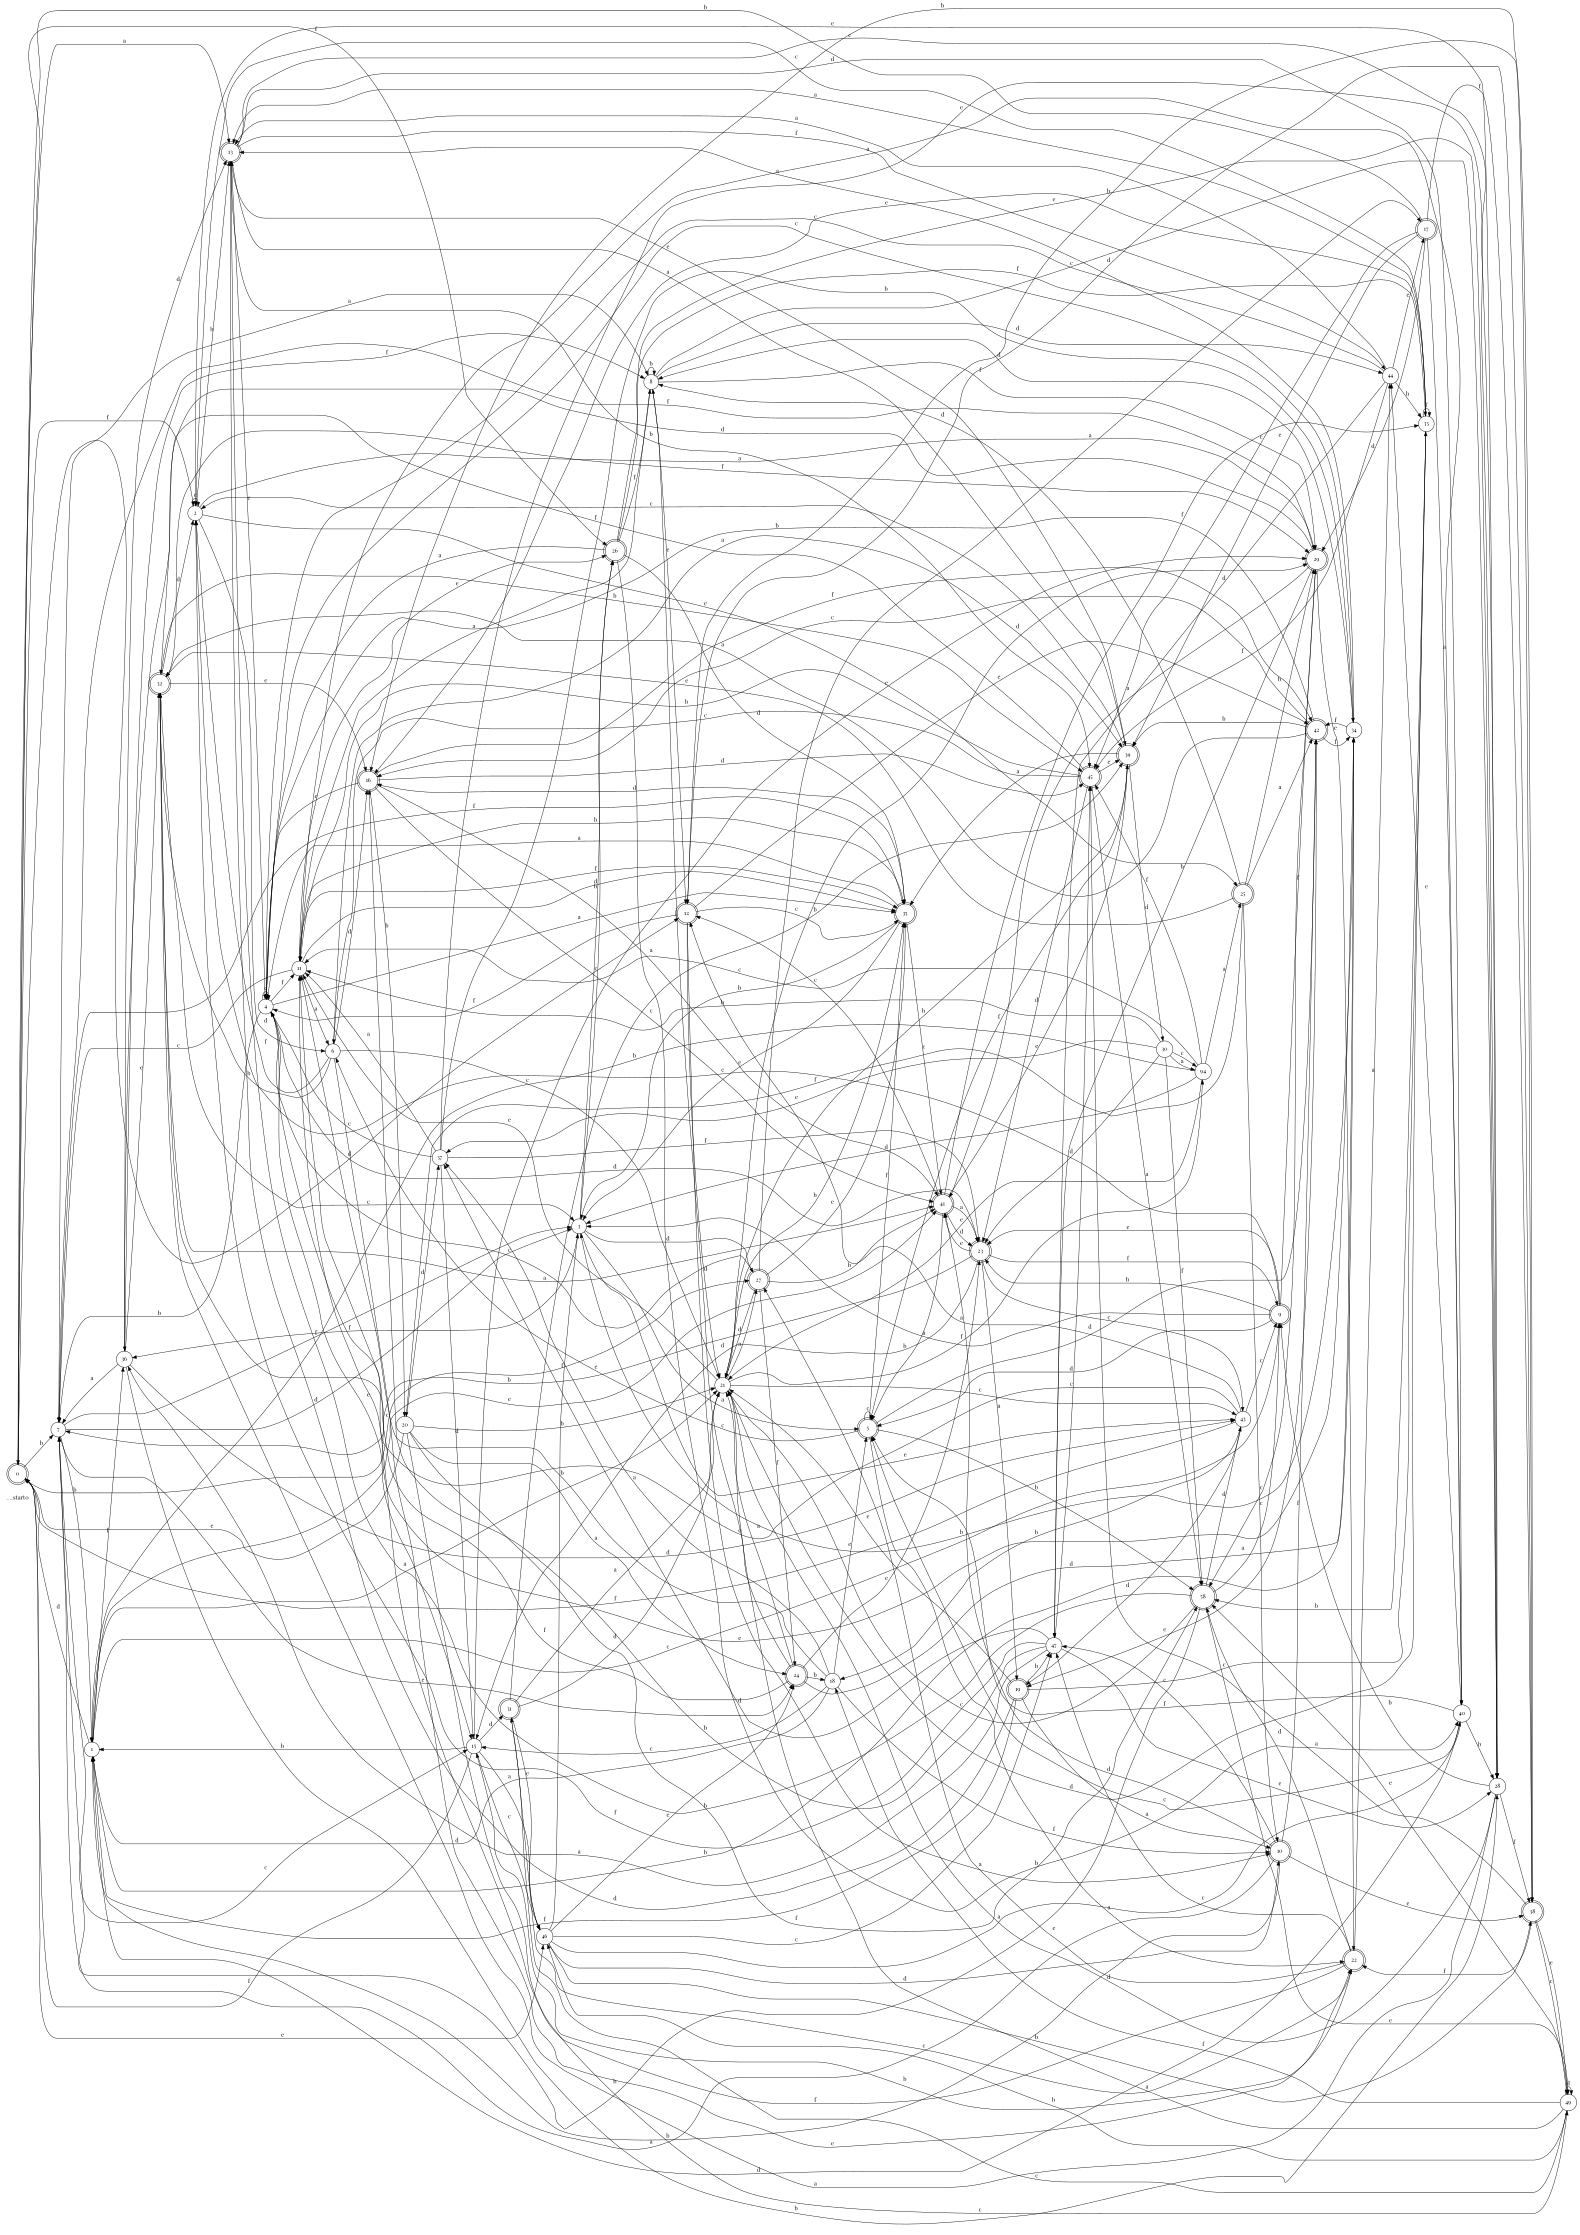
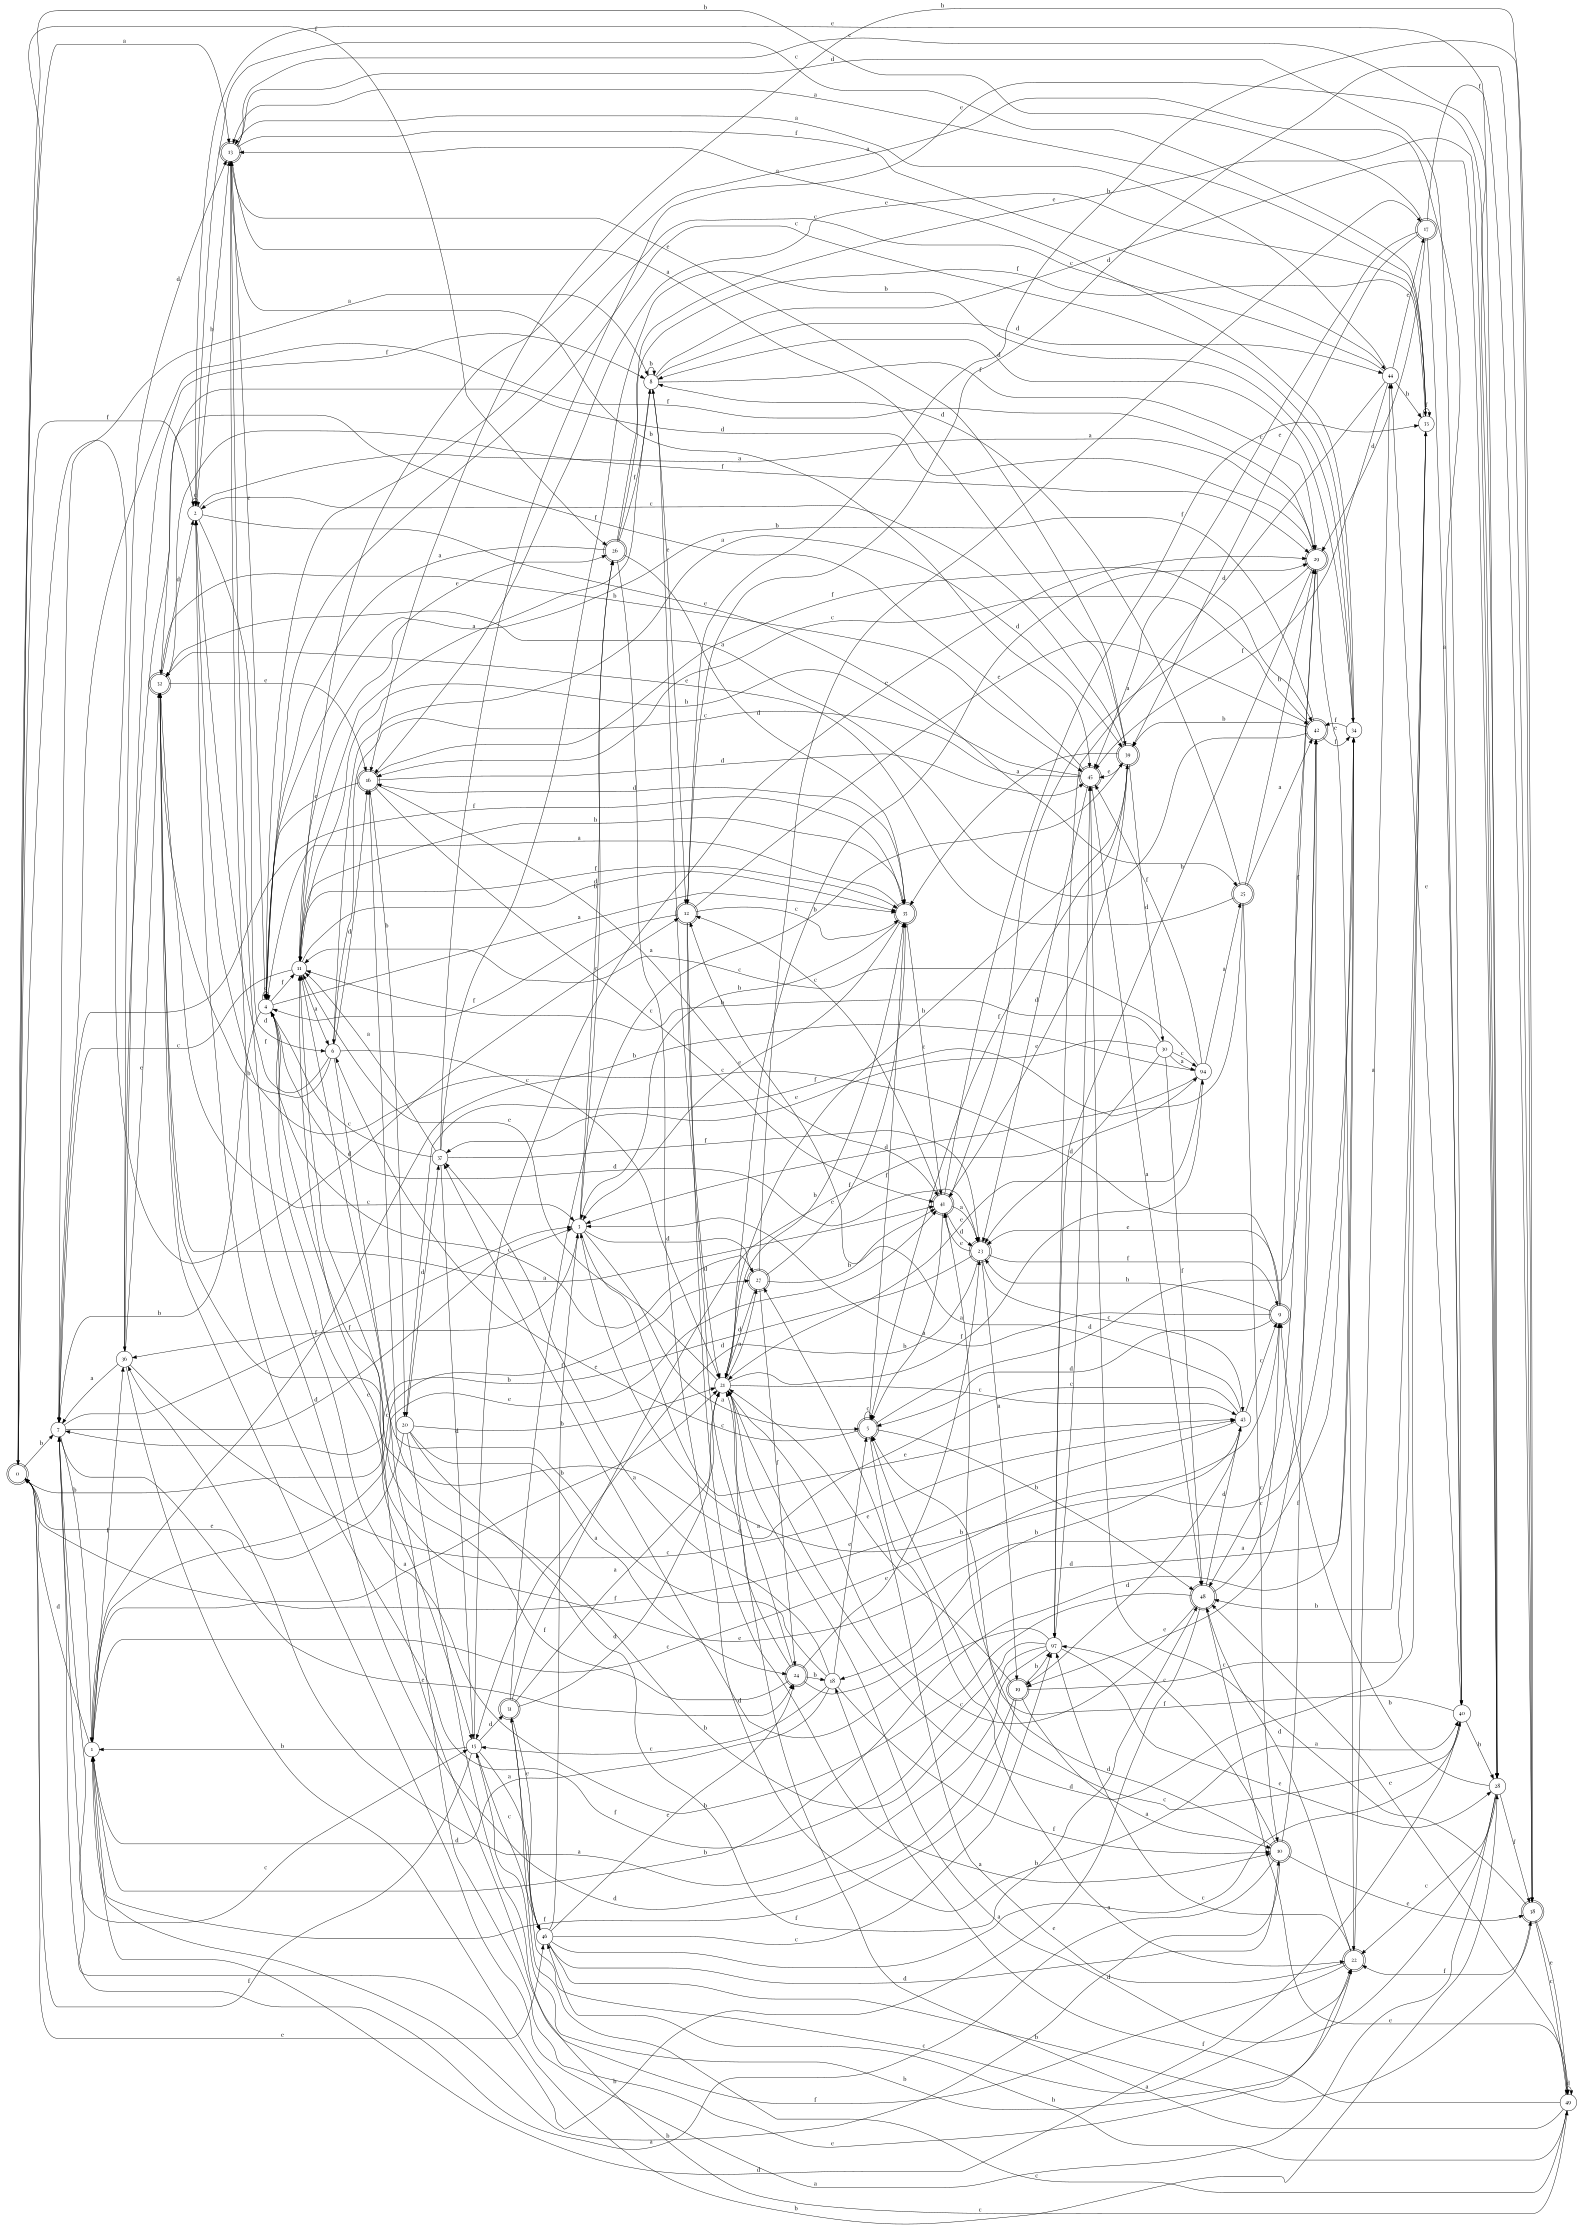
(1107, 767) -> (1111, 775)
none -> (727, 1279)
(18, 1498) -> none
(668, 1553) -> (668, 1553)
(1203, 1597) -> (1203, 1597)
(1054, 1646) -> (1054, 1646)
none -> (1443, 1881)
